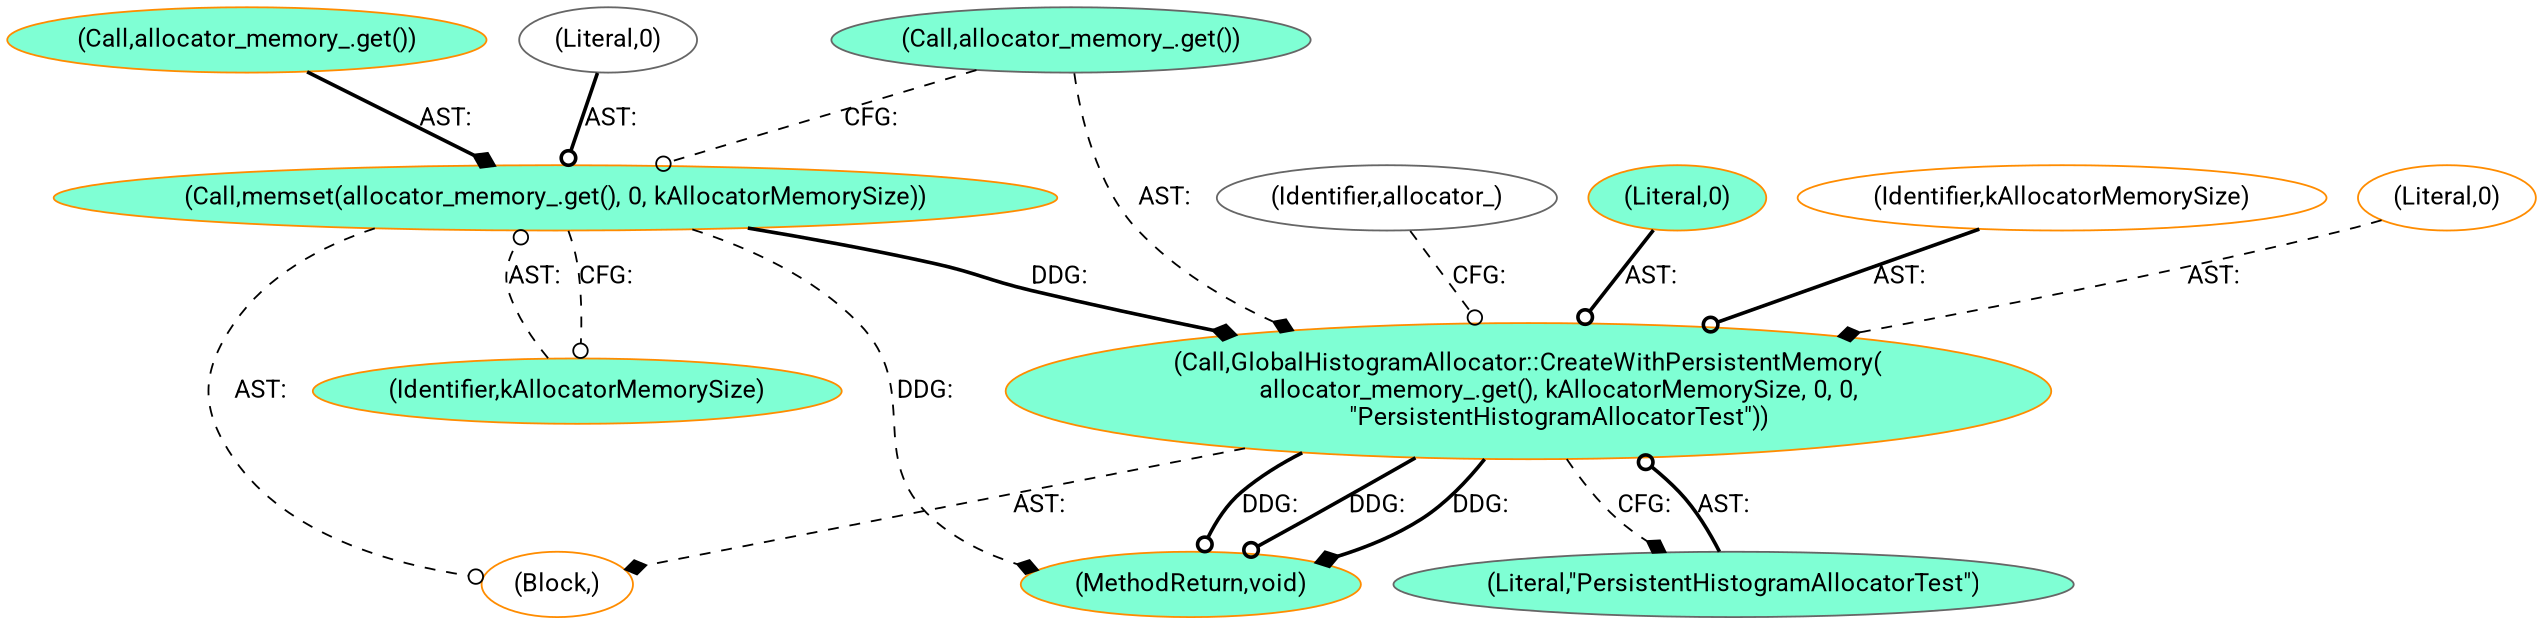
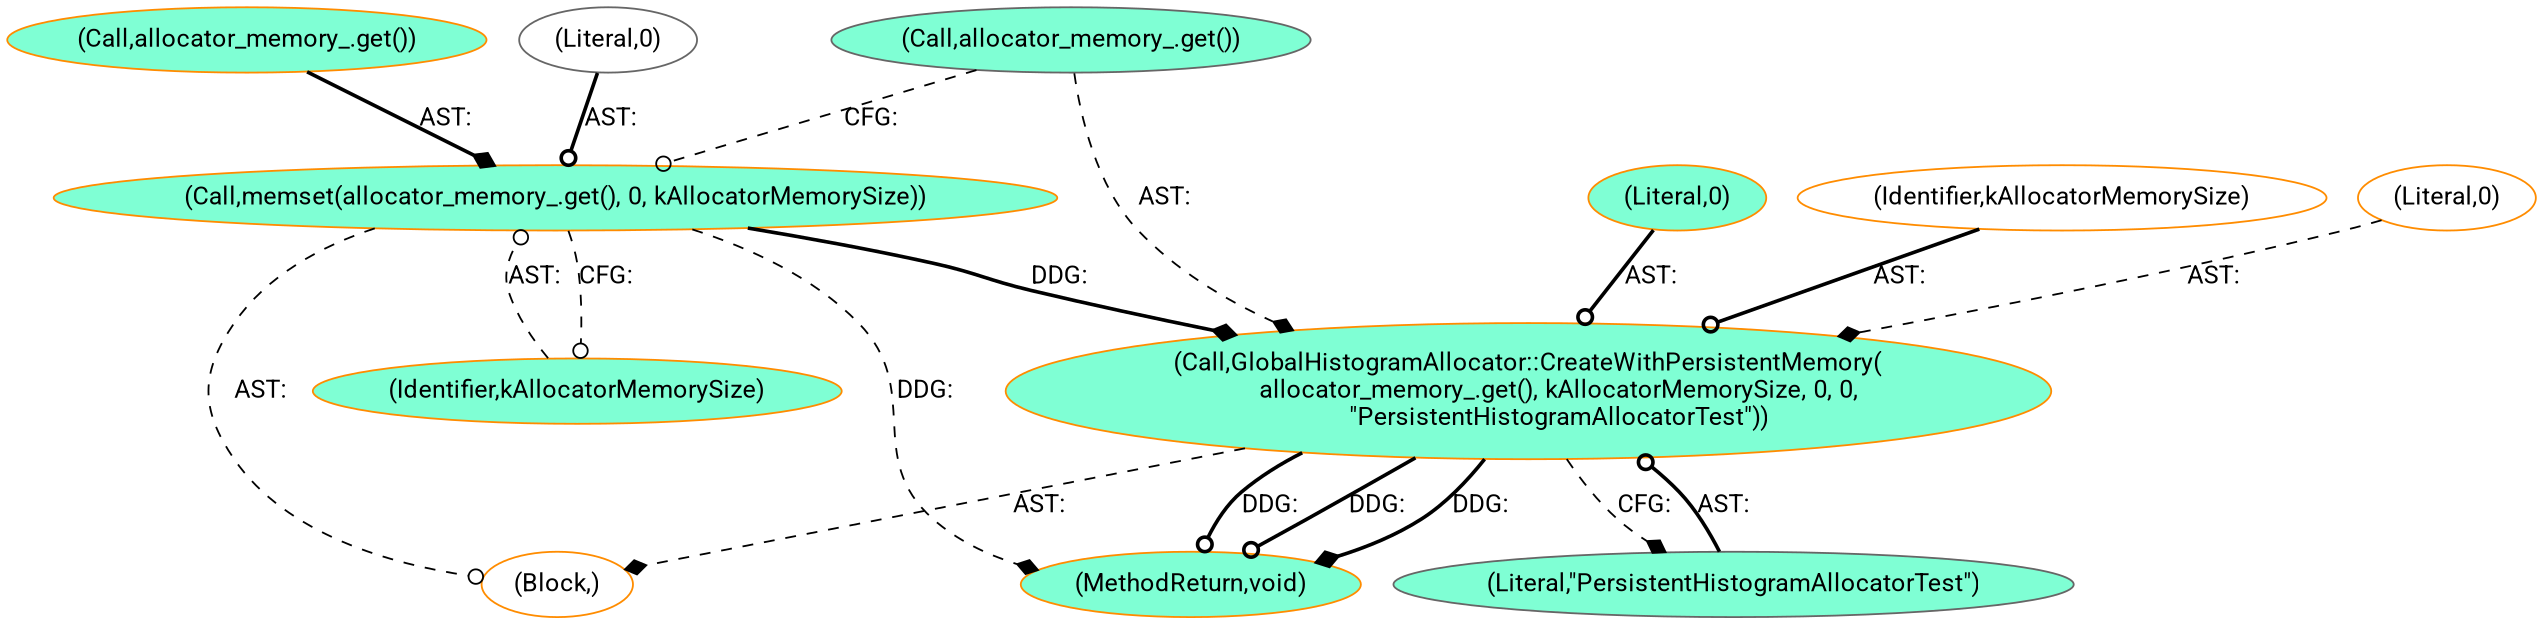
(1387, 198) -> none
